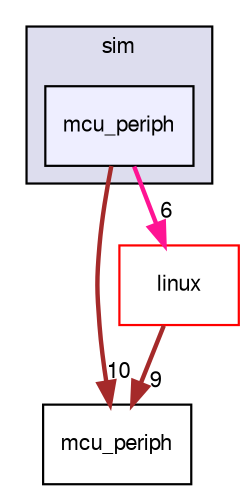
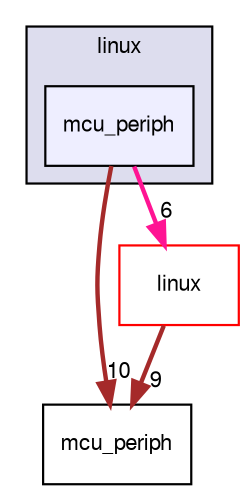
(119, 48) -> (119, 48)
